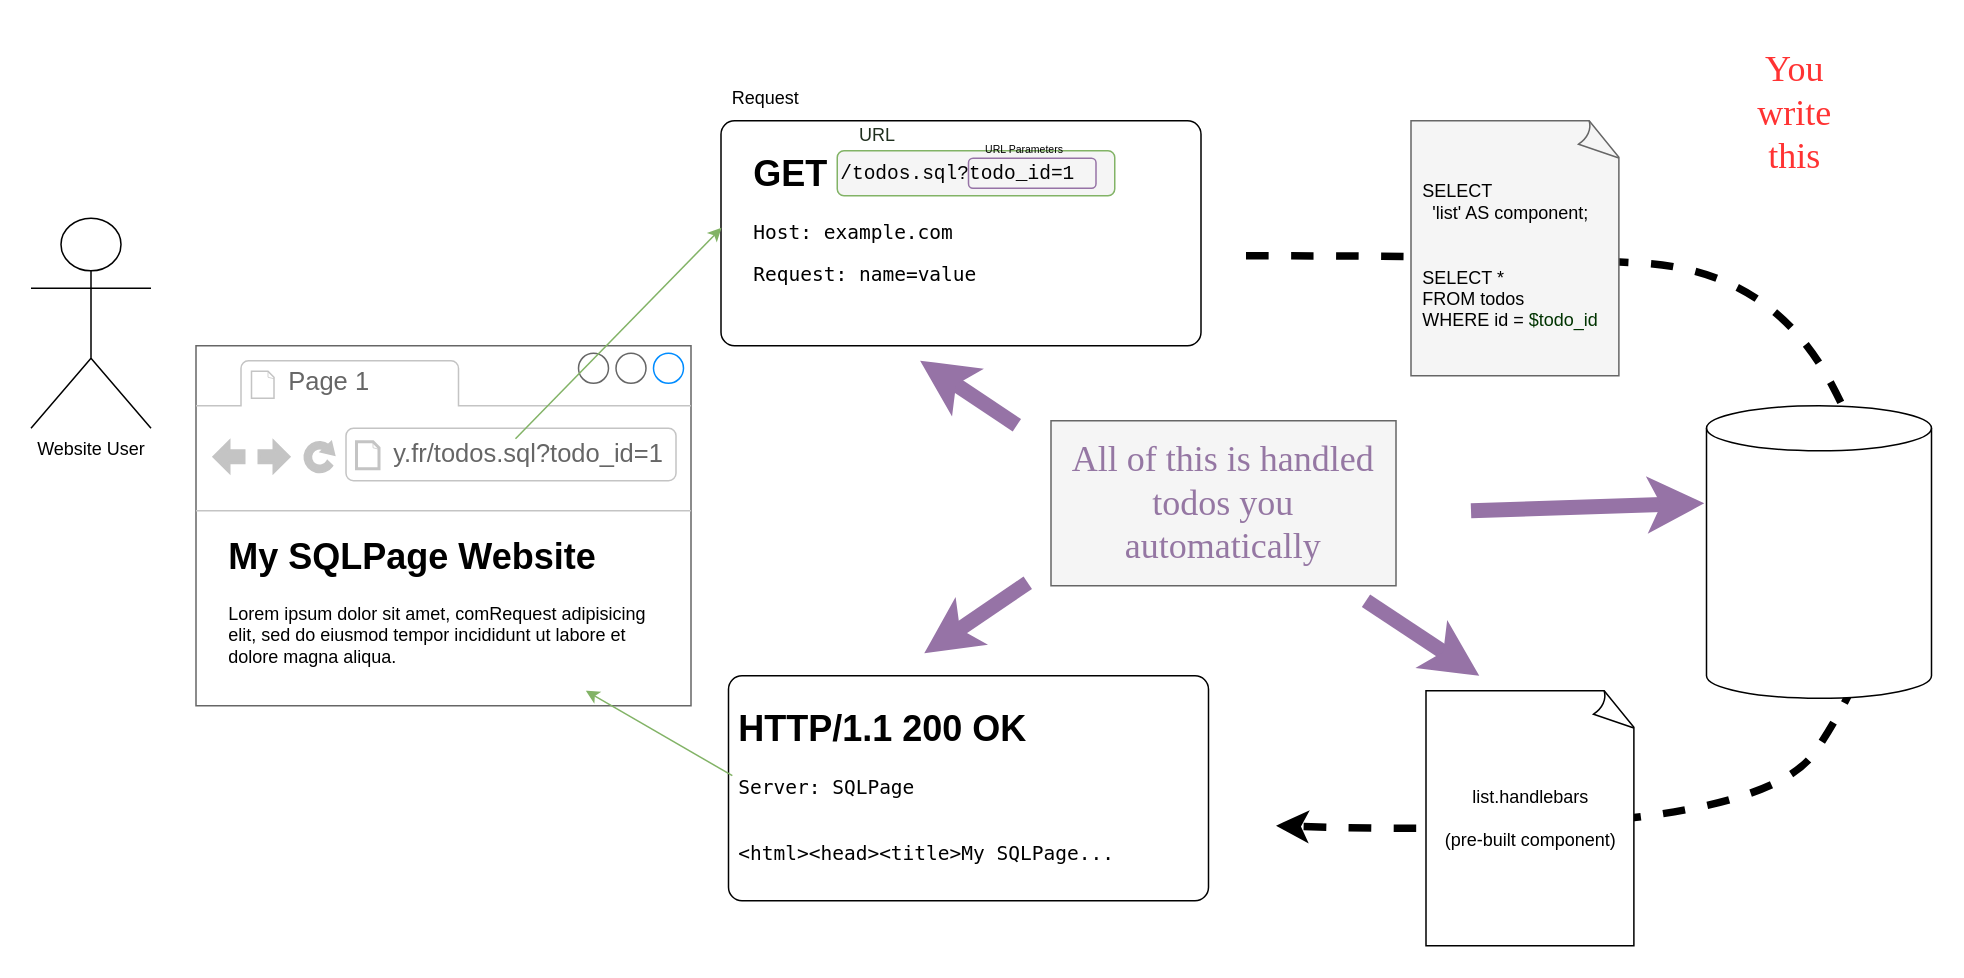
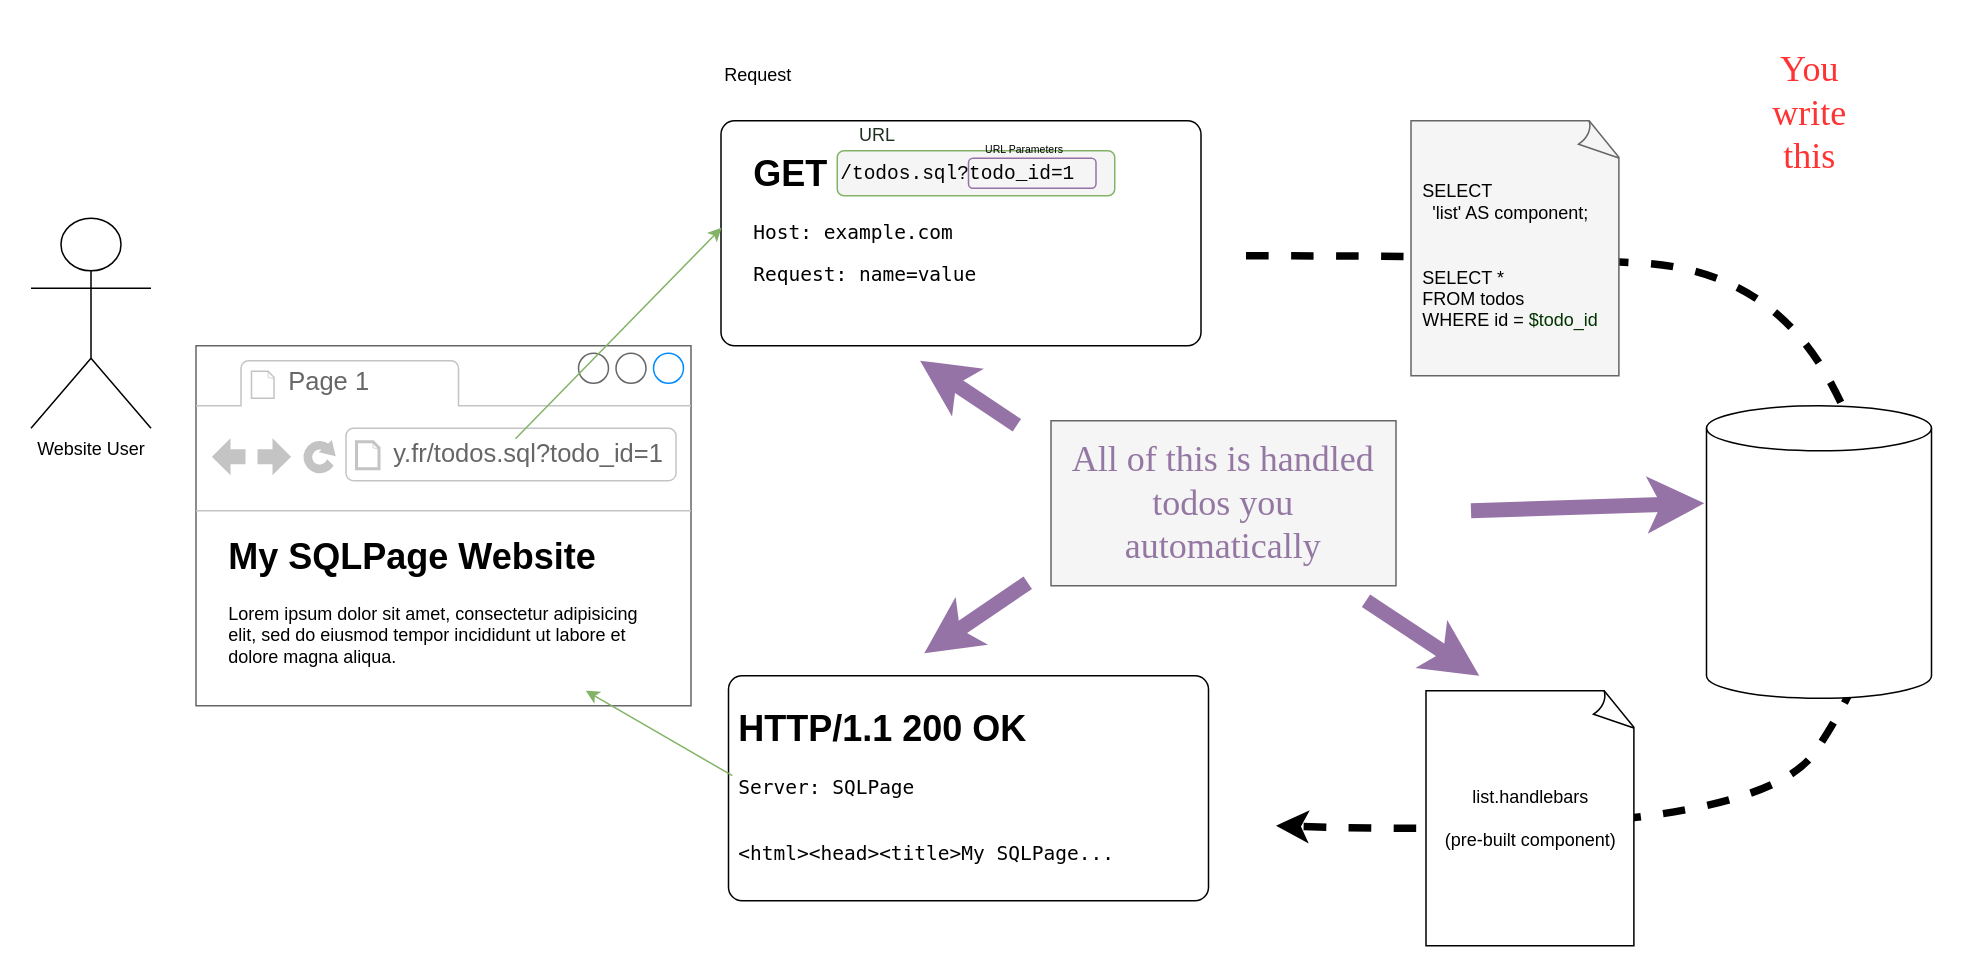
(766, 98) -> (758, 76)
(1794, 113) -> (1809, 113)
(445, 579) -> (445, 579)
